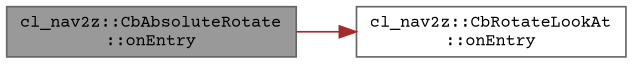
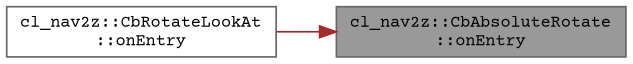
(318, 32) -> (298, 32)
